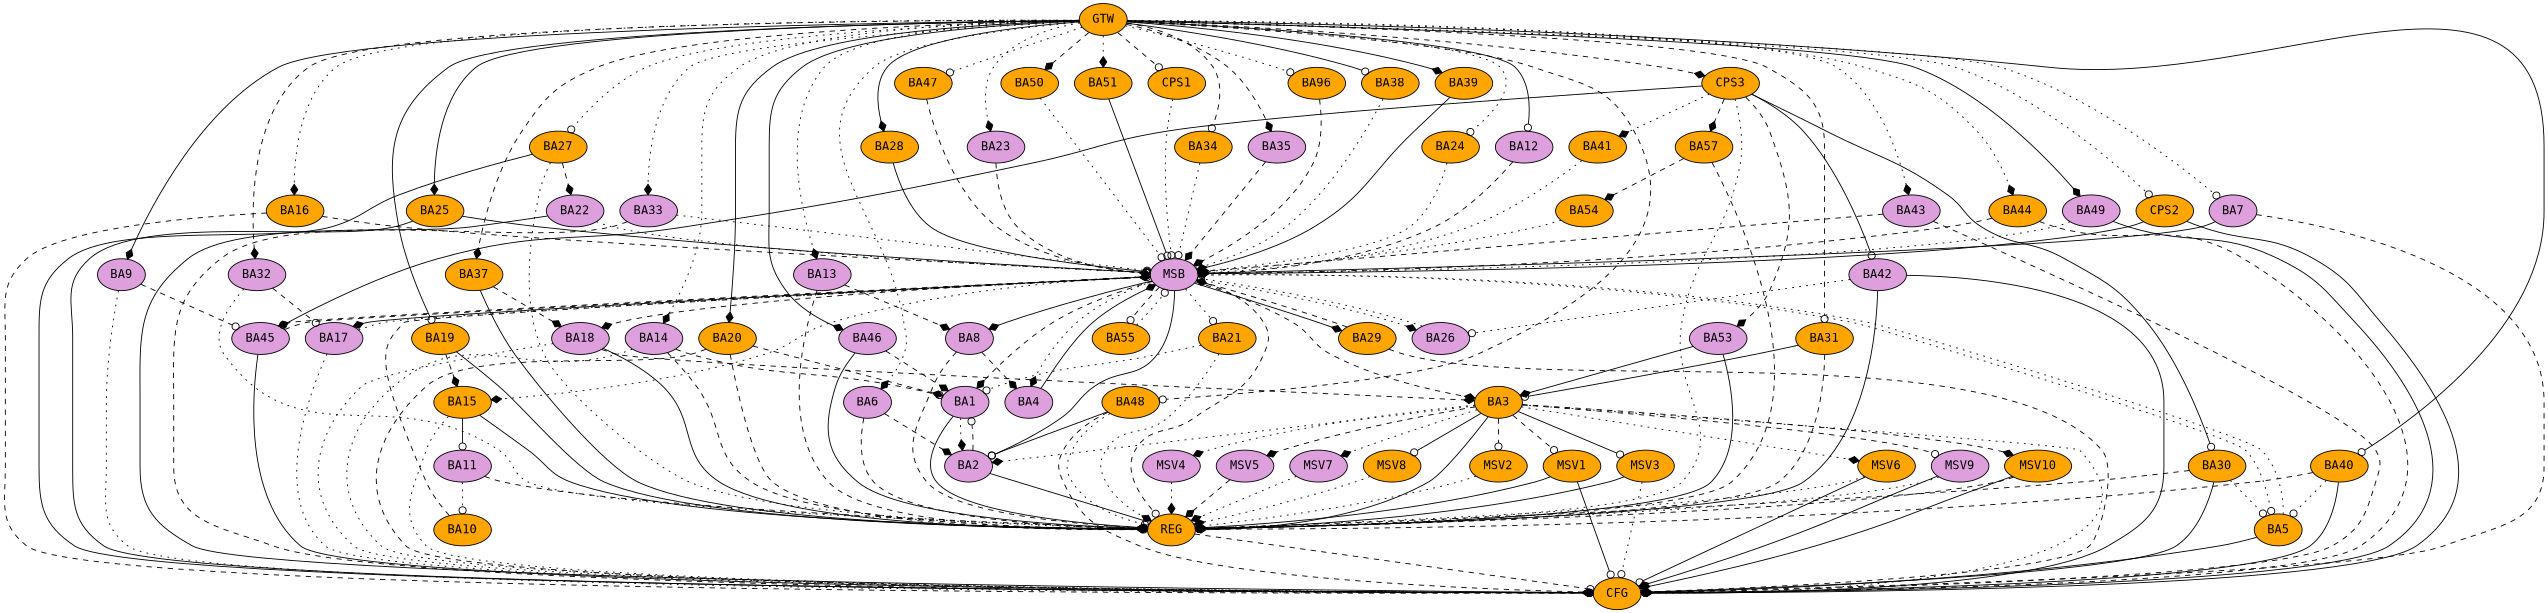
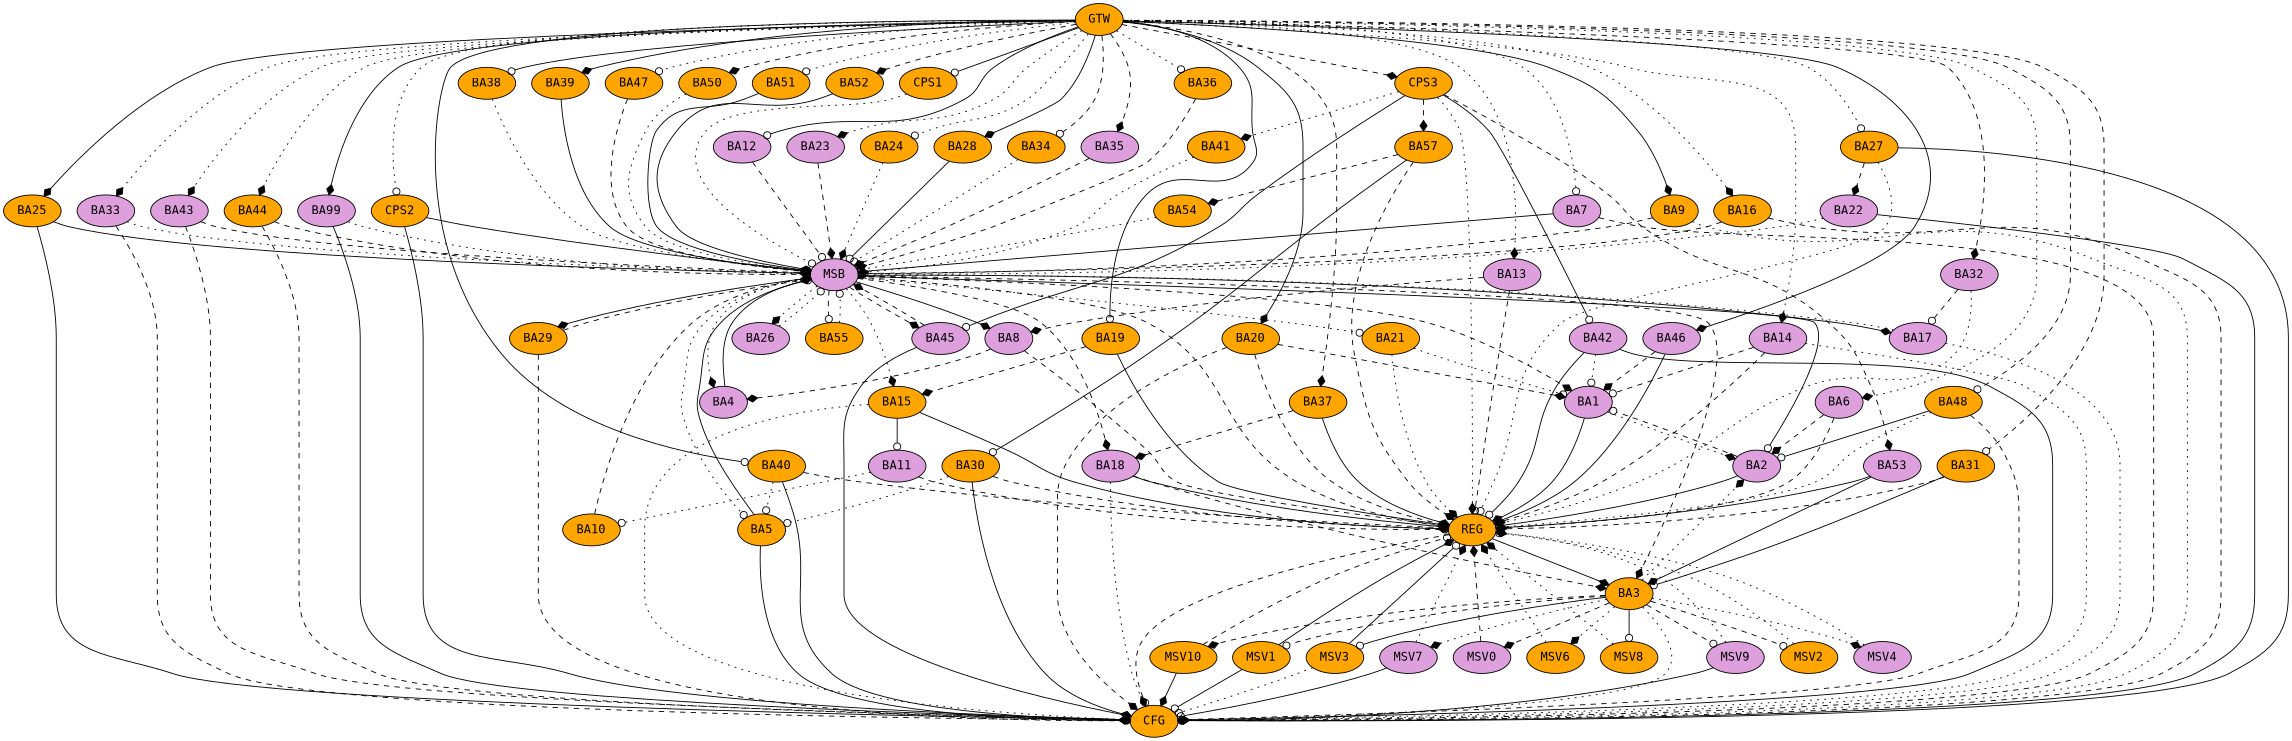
(1103, 46) -> (942, 41)
(1137, 49) -> (1000, 56)
none -> (855, 83)
(1317, 83) -> (1203, 83)
(2091, 211) -> (327, 211)
(1983, 228) -> (1196, 320)
(121, 275) -> (1674, 211)
(189, 306) -> (1359, 254)
(1663, 306) -> (1594, 367)
(1778, 307) -> (701, 377)
(1245, 466) -> (1482, 657)
(1422, 485) -> (1546, 560)
(1754, 529) -> (1287, 696)
